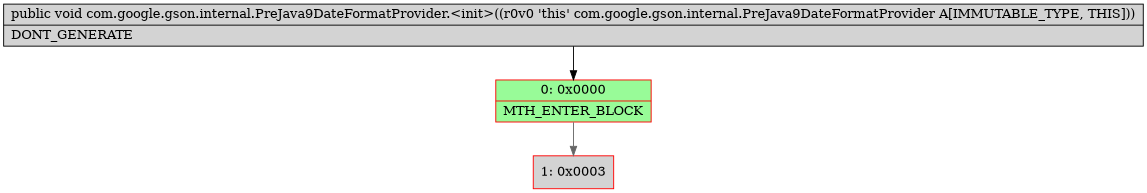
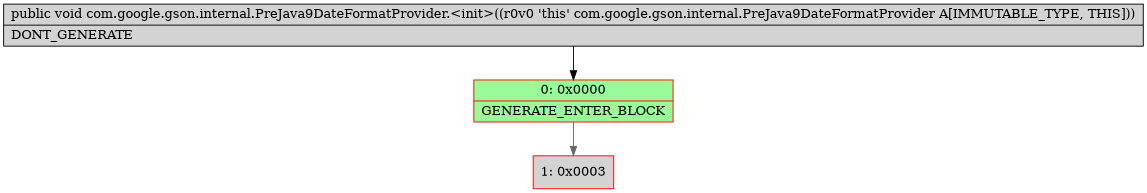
(573, 111) -> (573, 111)
